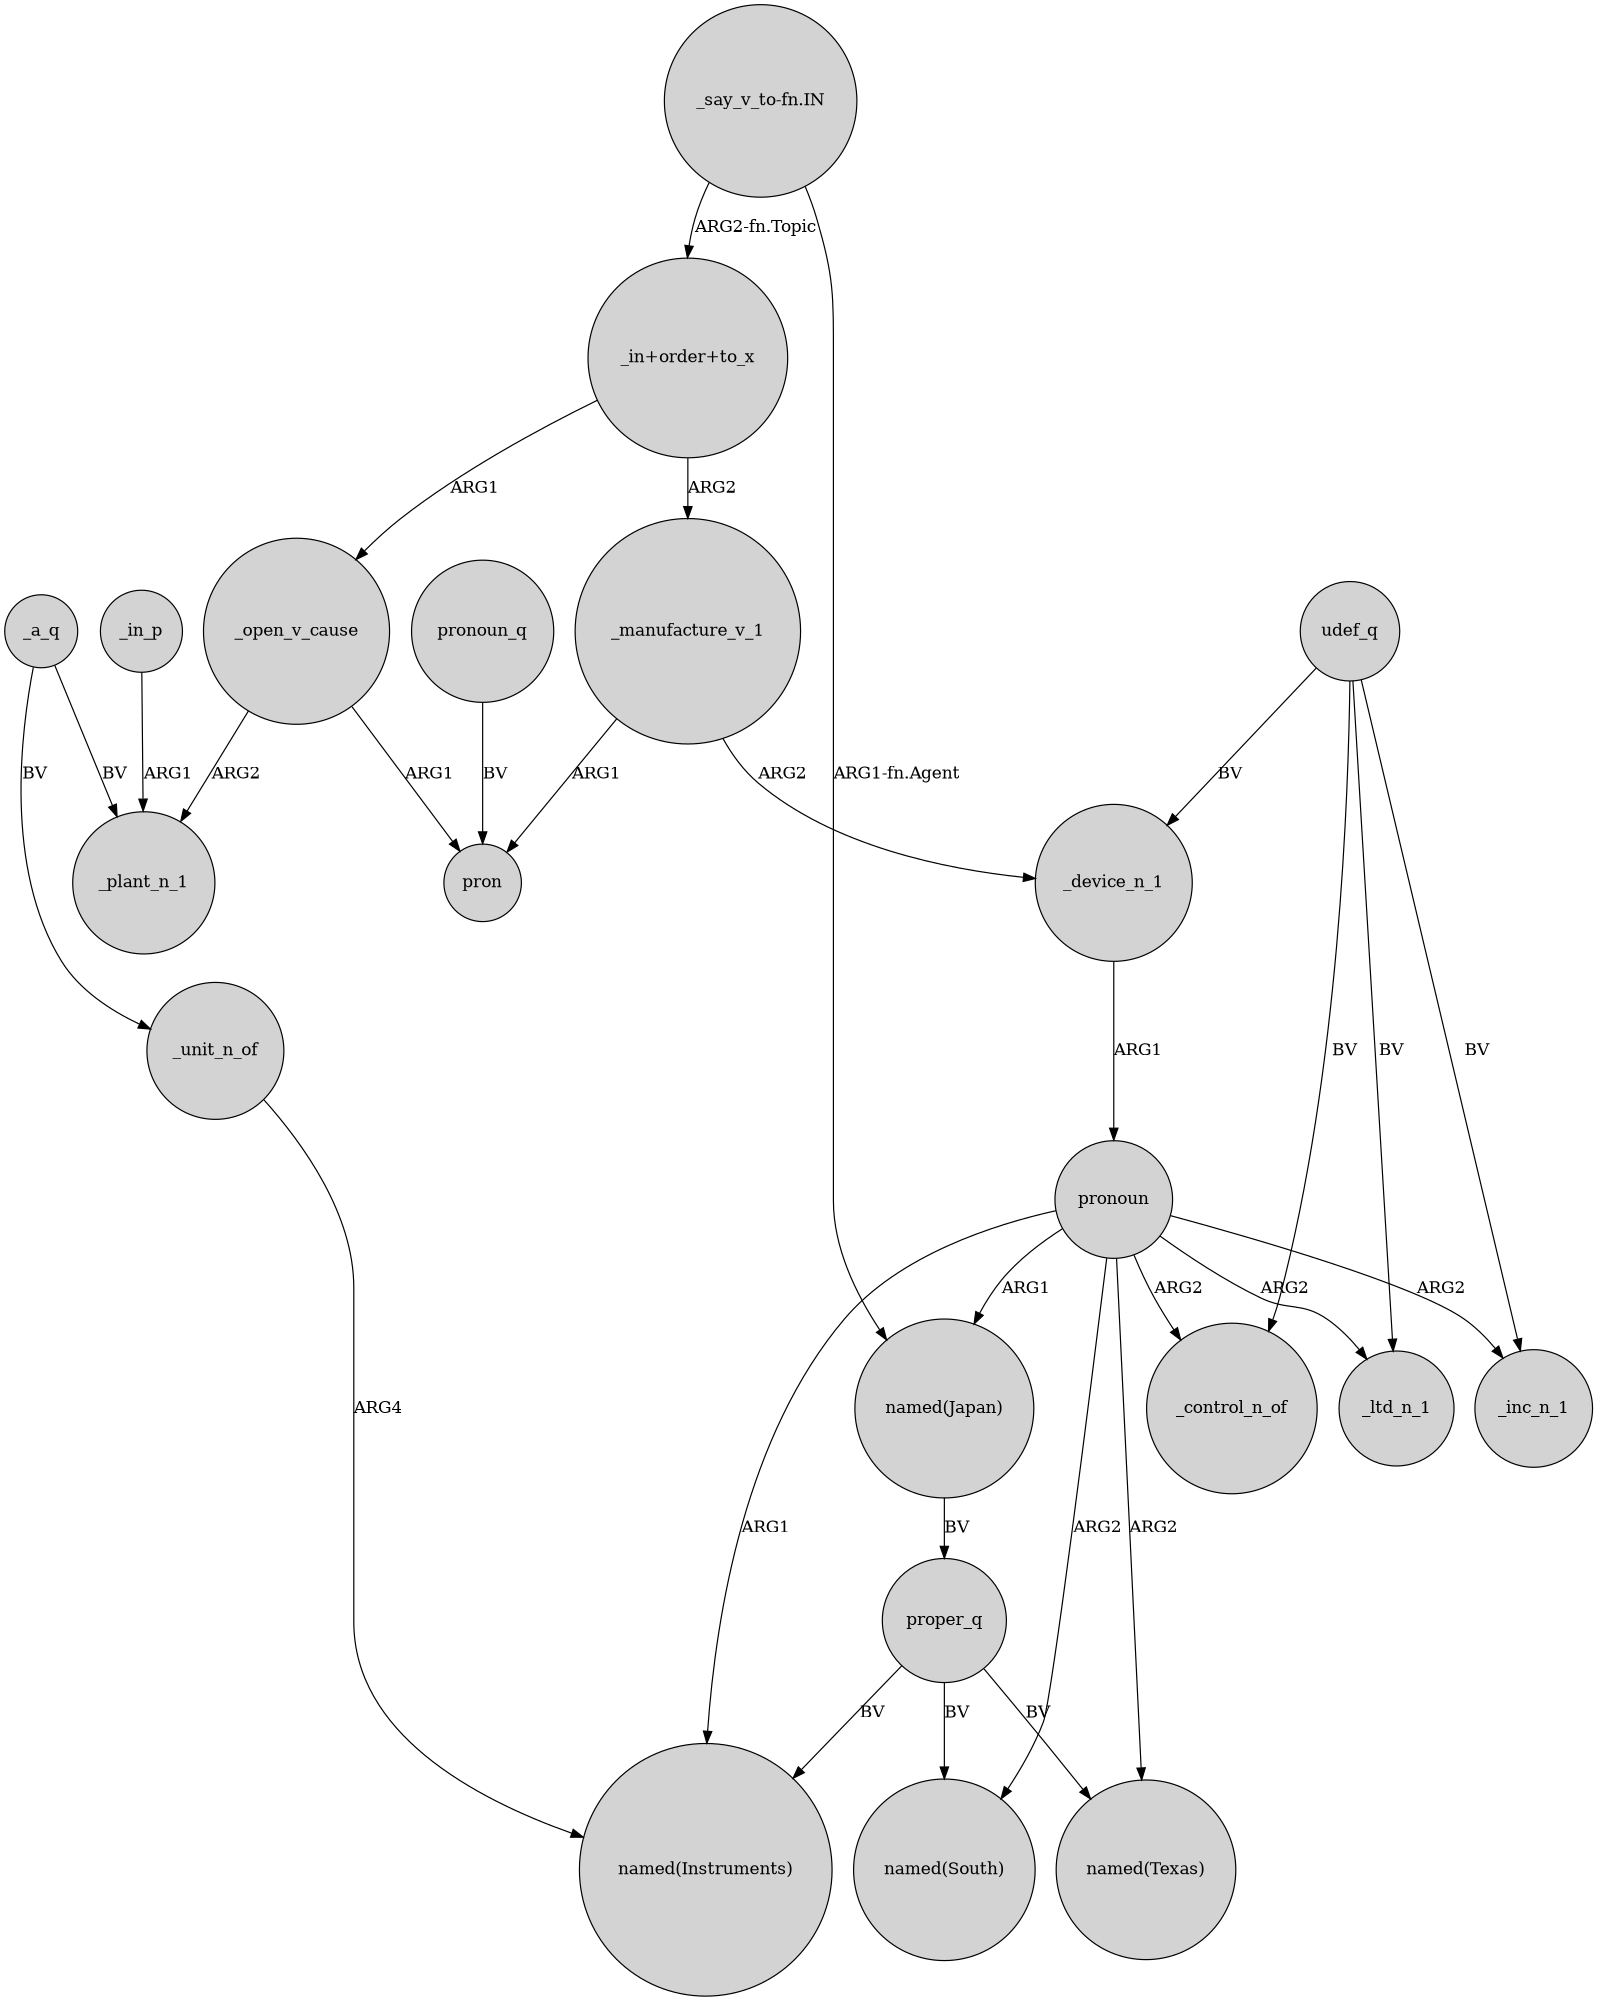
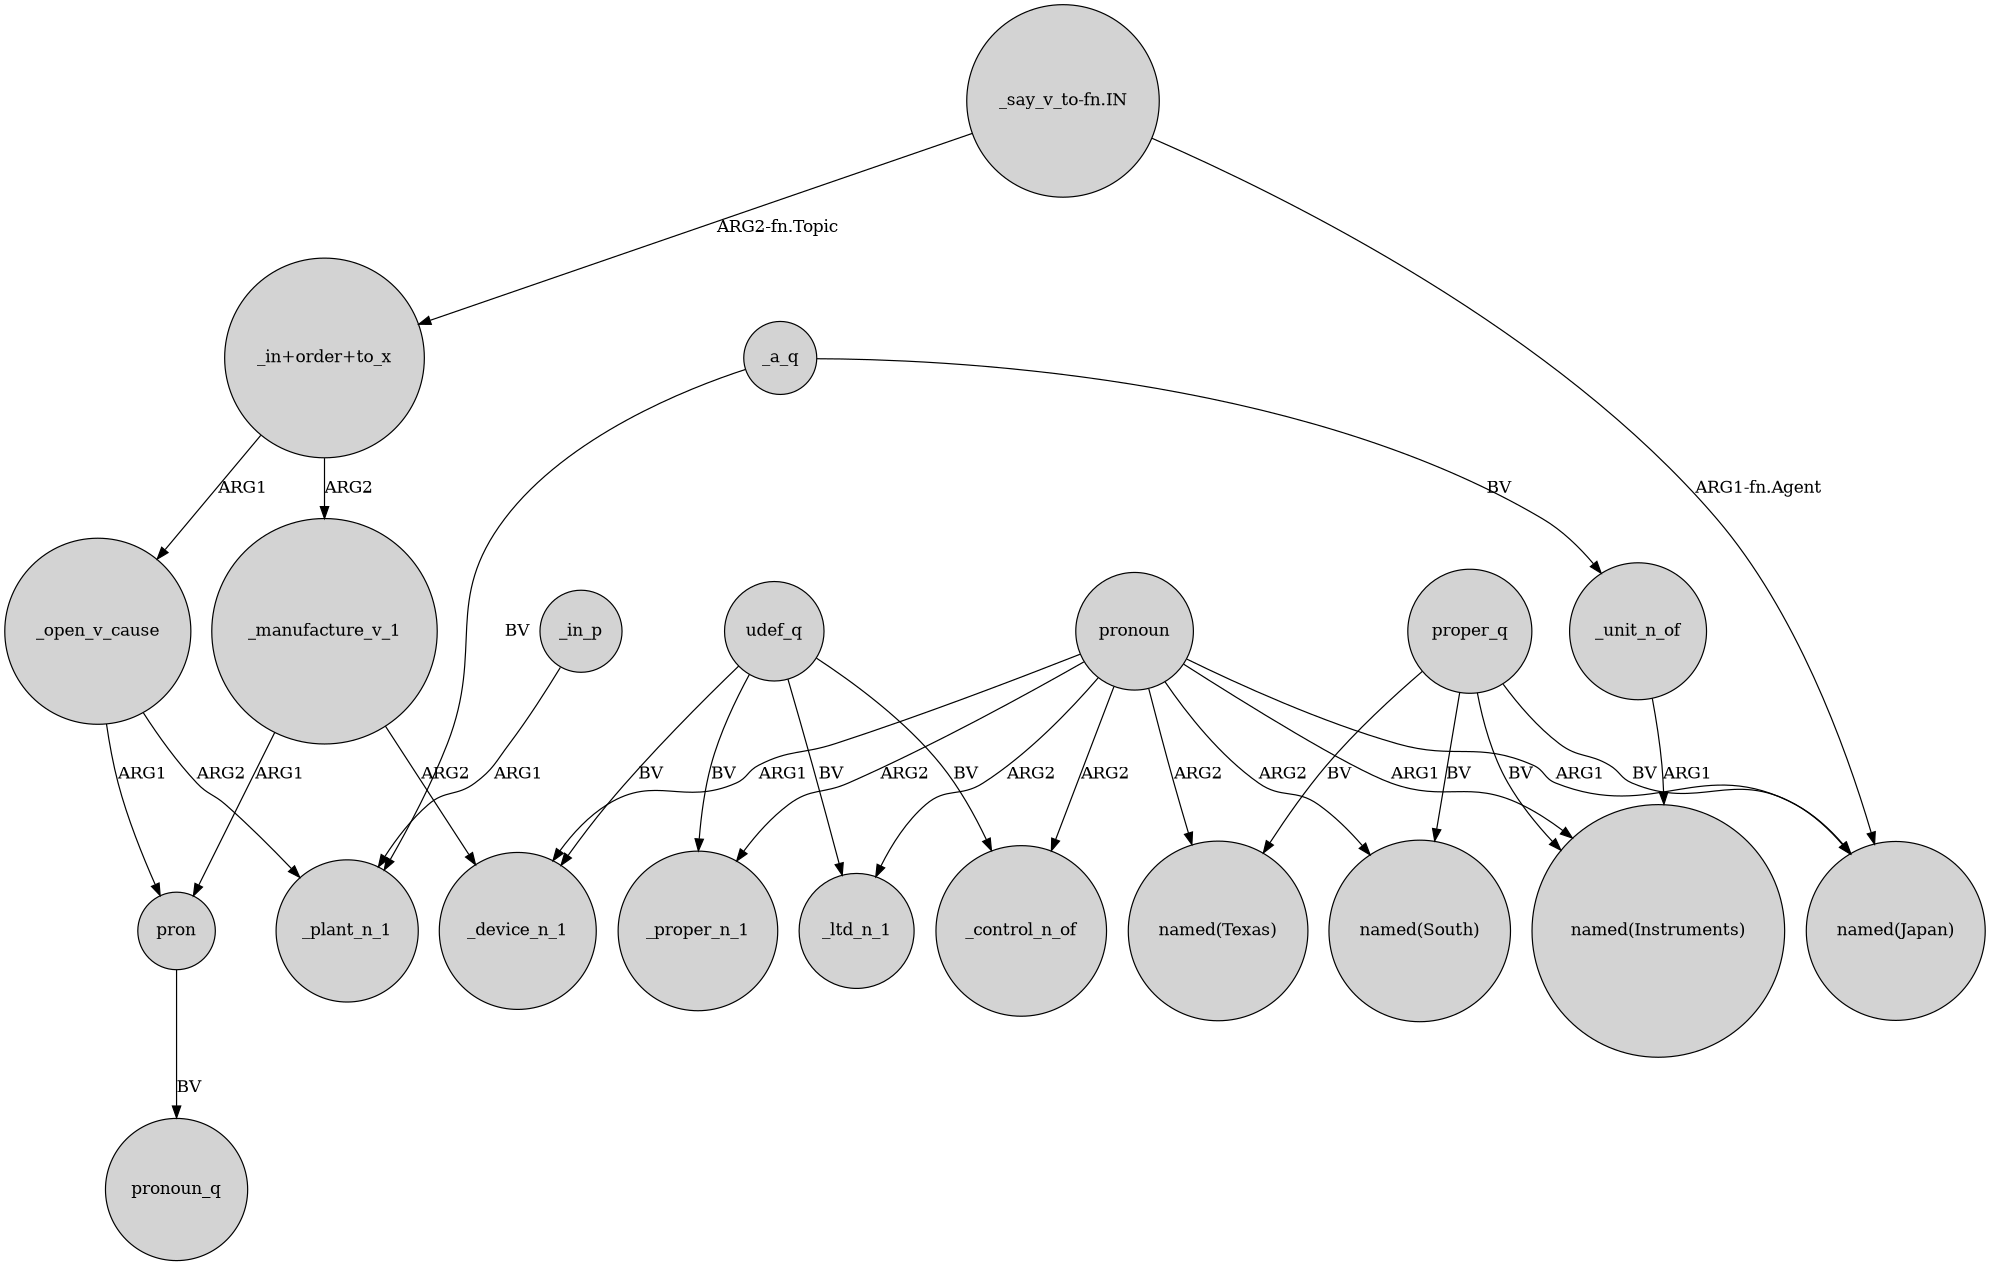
(483, 767) -> (177, 1038)
(1114, 1045) -> (826, 746)
(378, 1408) -> (1688, 774)
(1534, 1408) -> (698, 931)
(944, 1522) -> (1644, 787)
